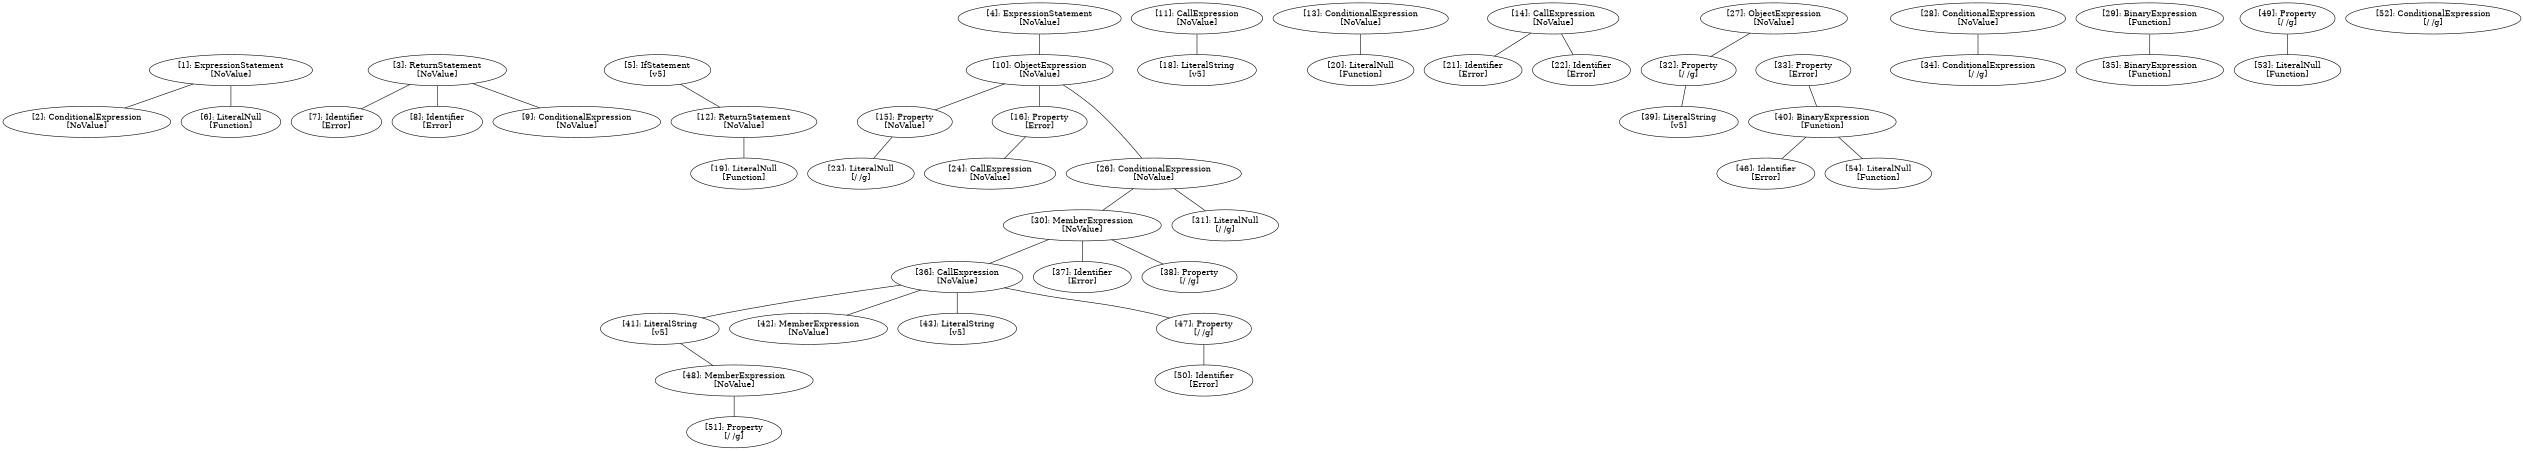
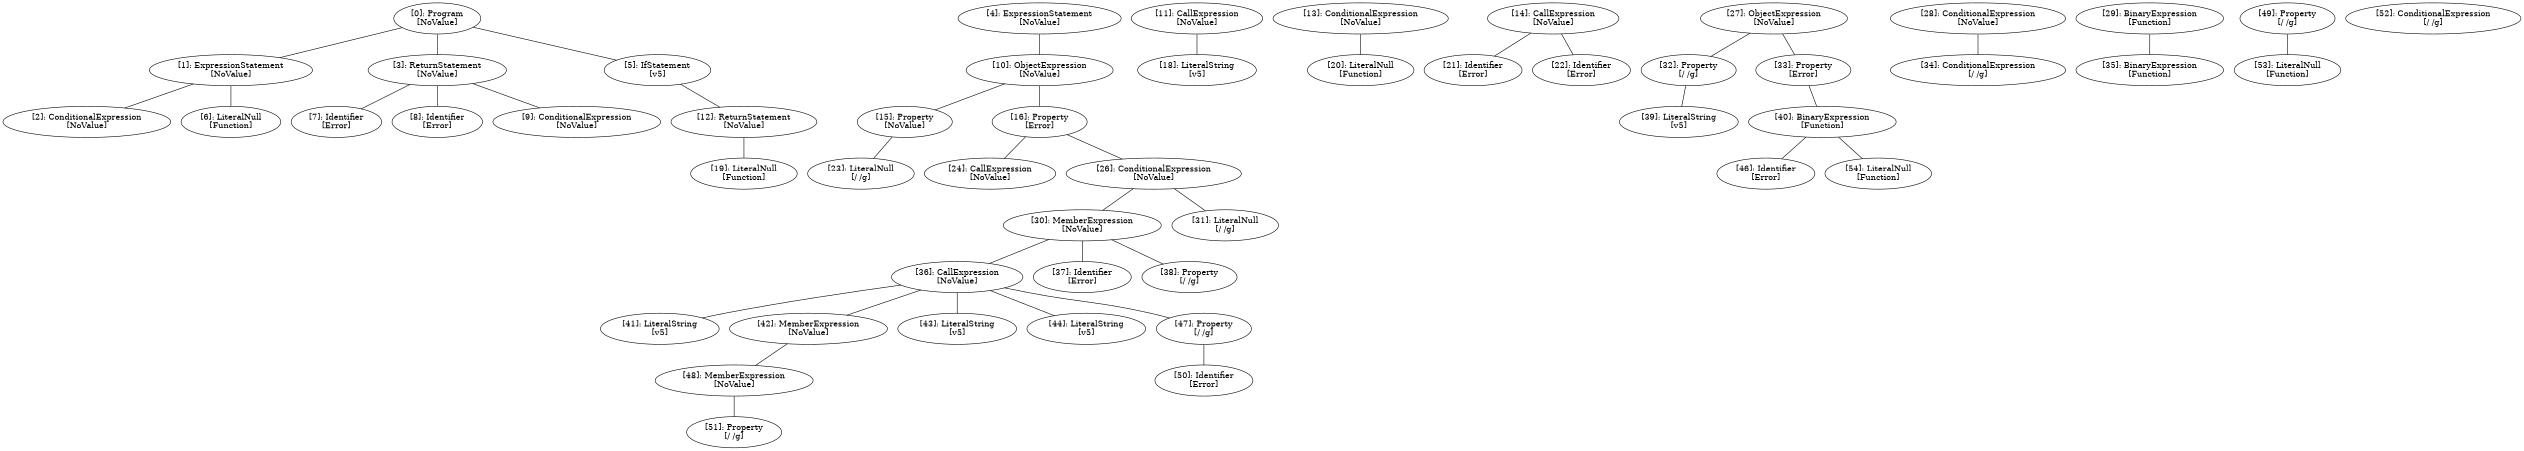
none -> (437, 18)
none -> (1789, 44)
(1105, 118) -> (1095, 147)
none -> (1086, 329)
(697, 355) -> (771, 355)
